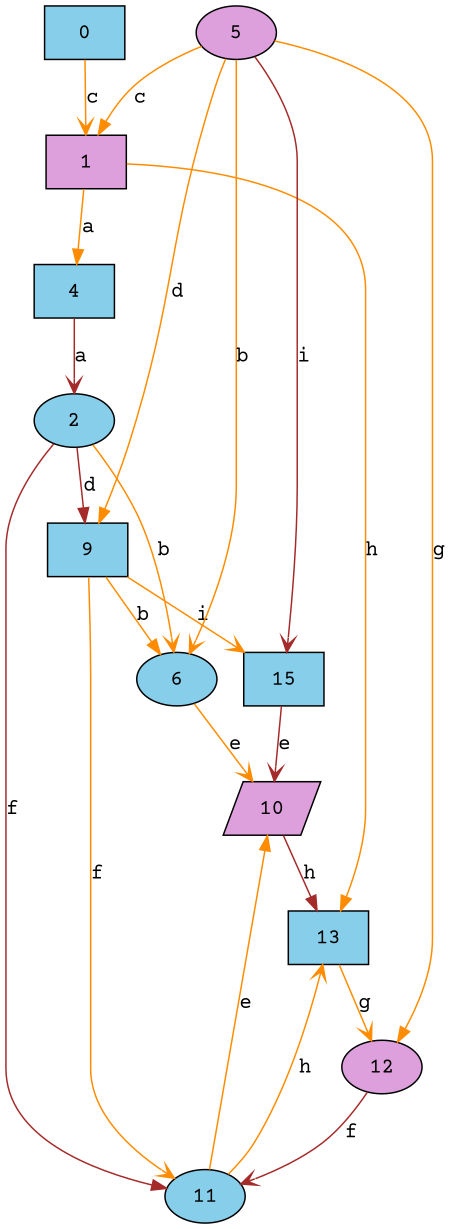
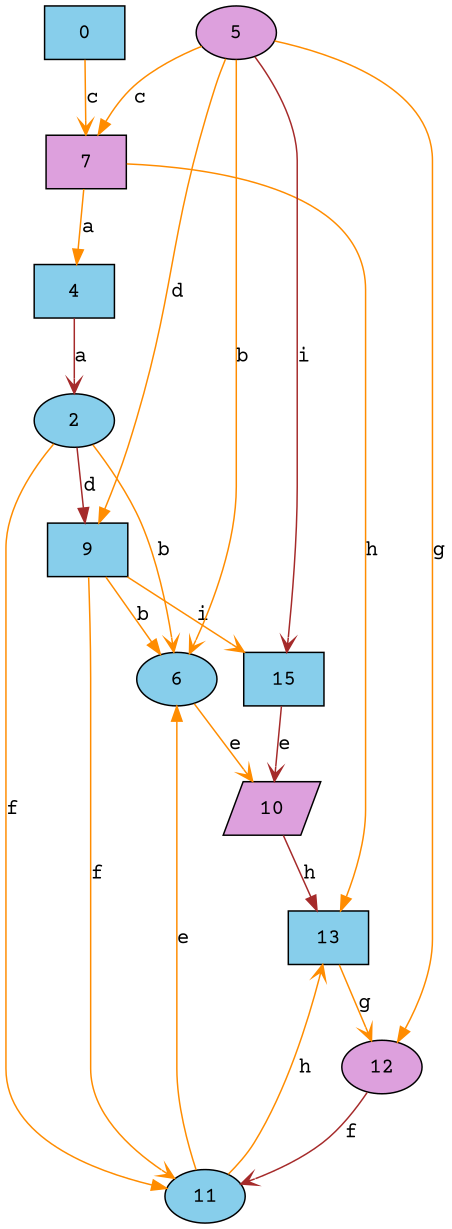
(86, 162) -> (86, 162)
(6, 850) -> (6, 850)
(237, 1010) -> (177, 947)
